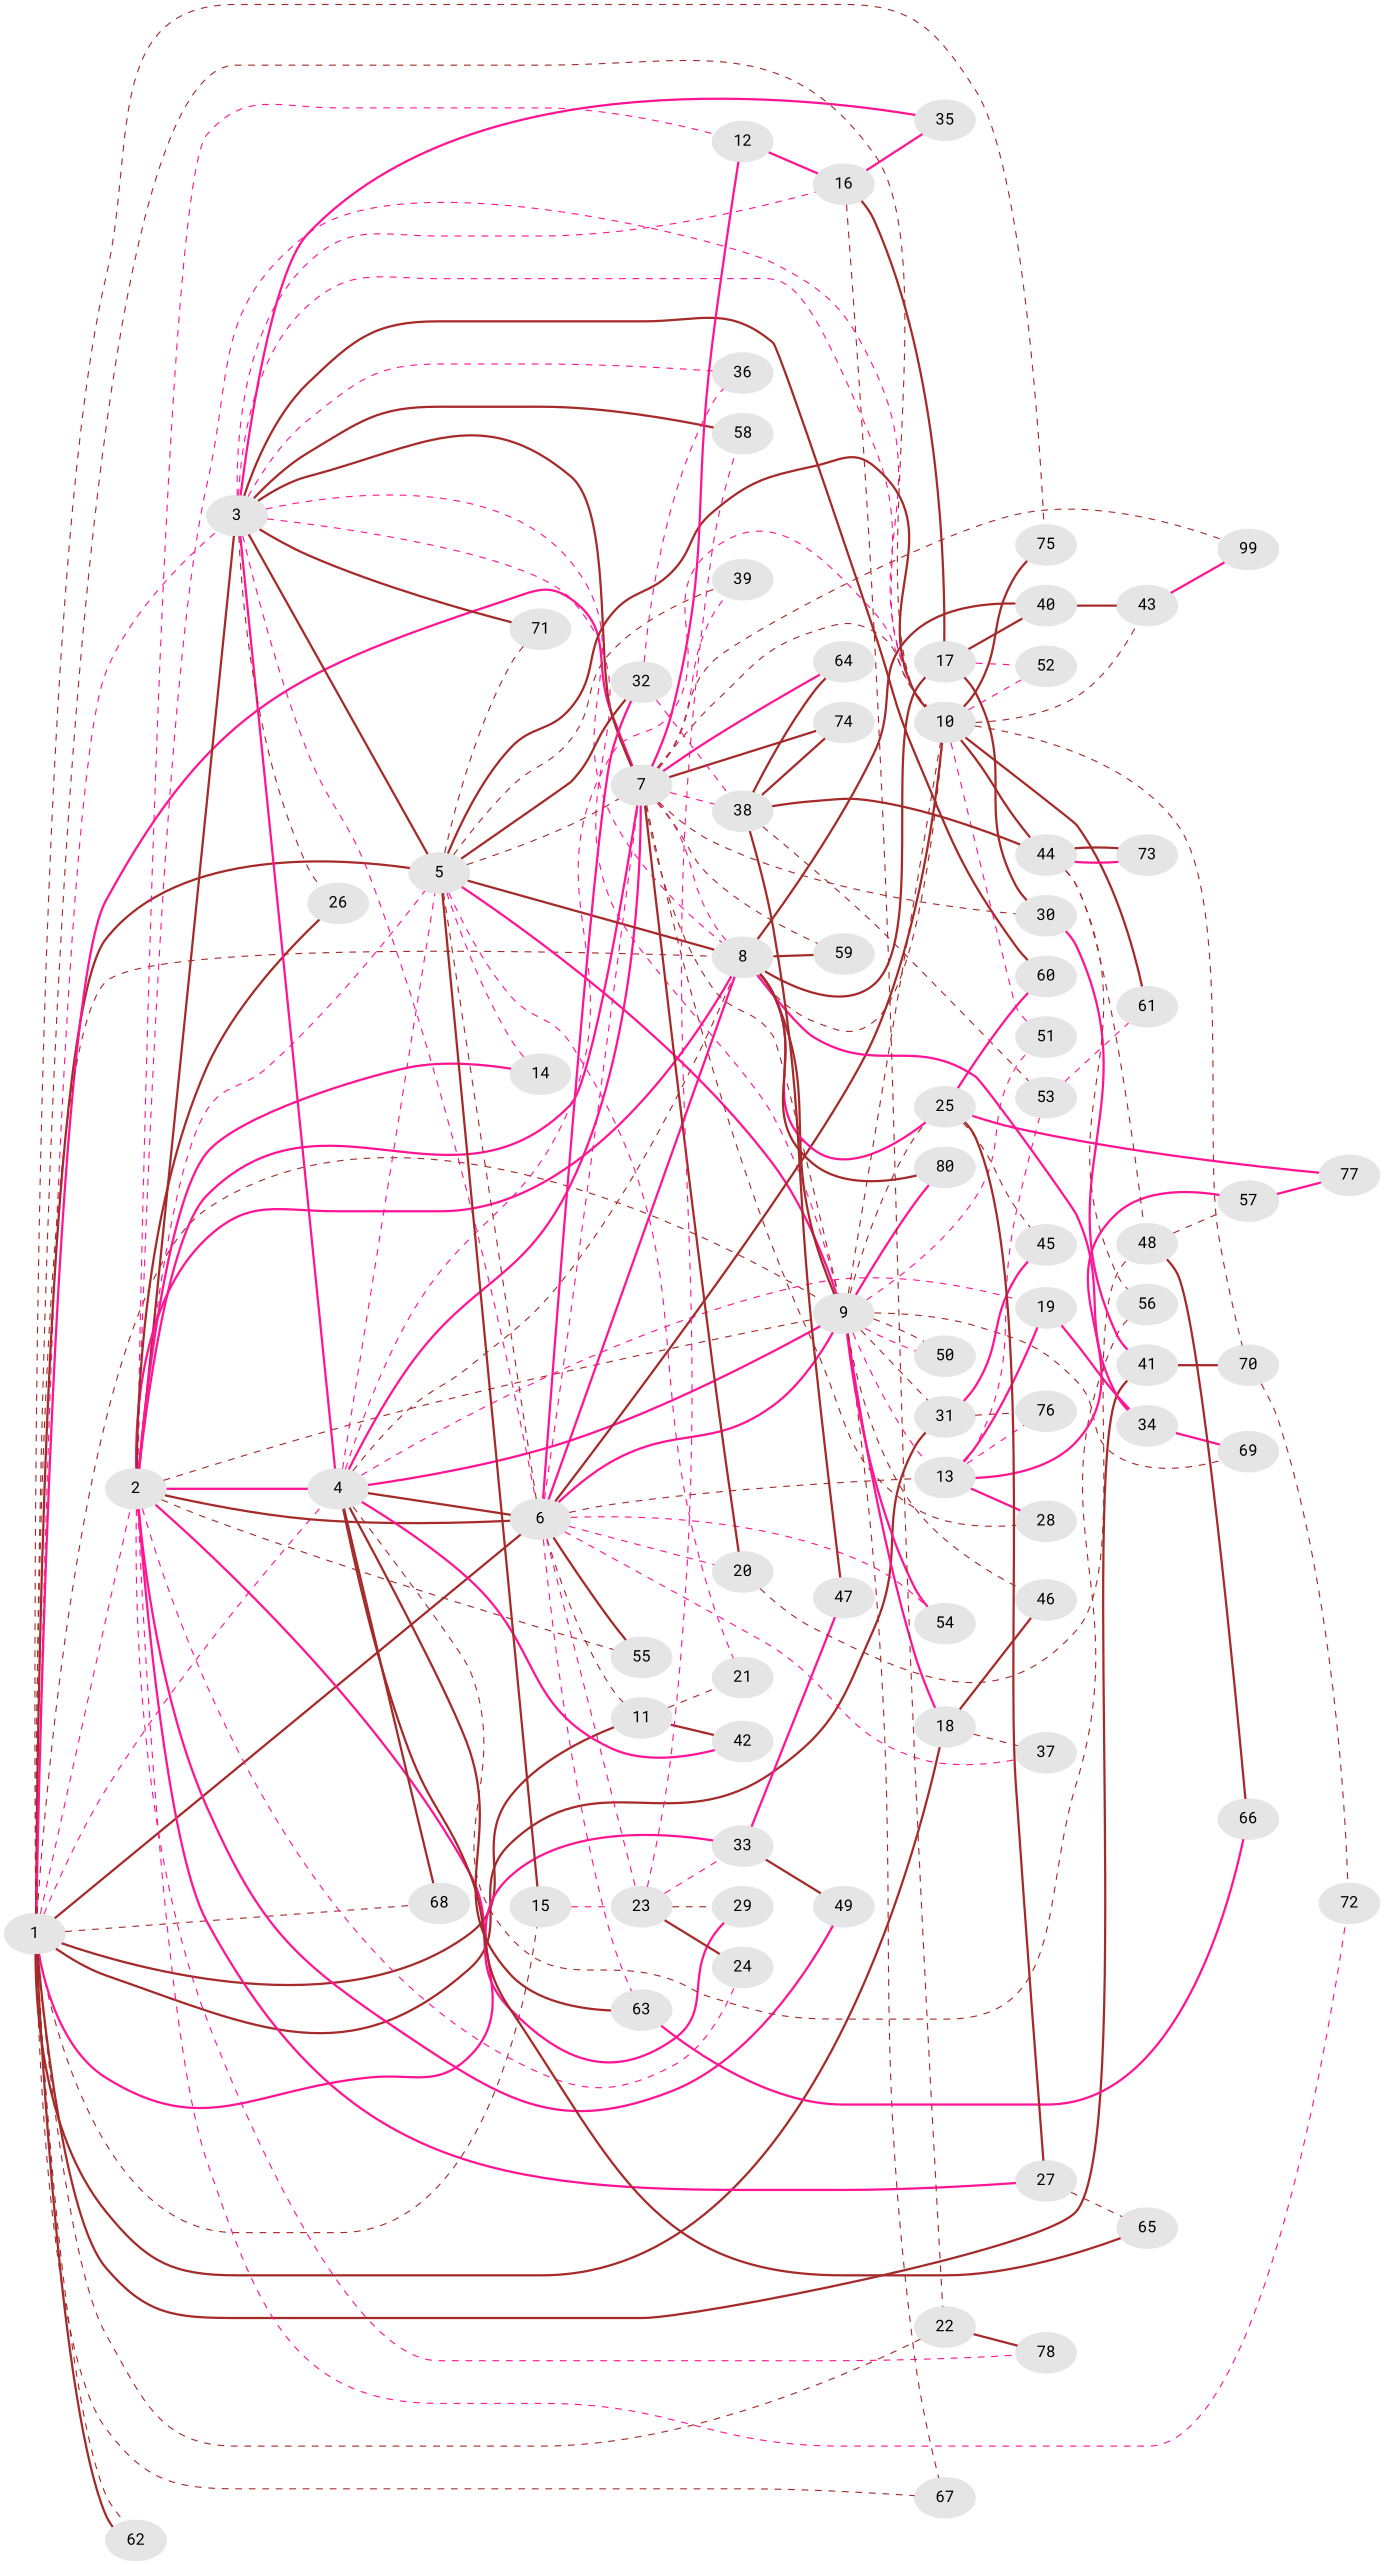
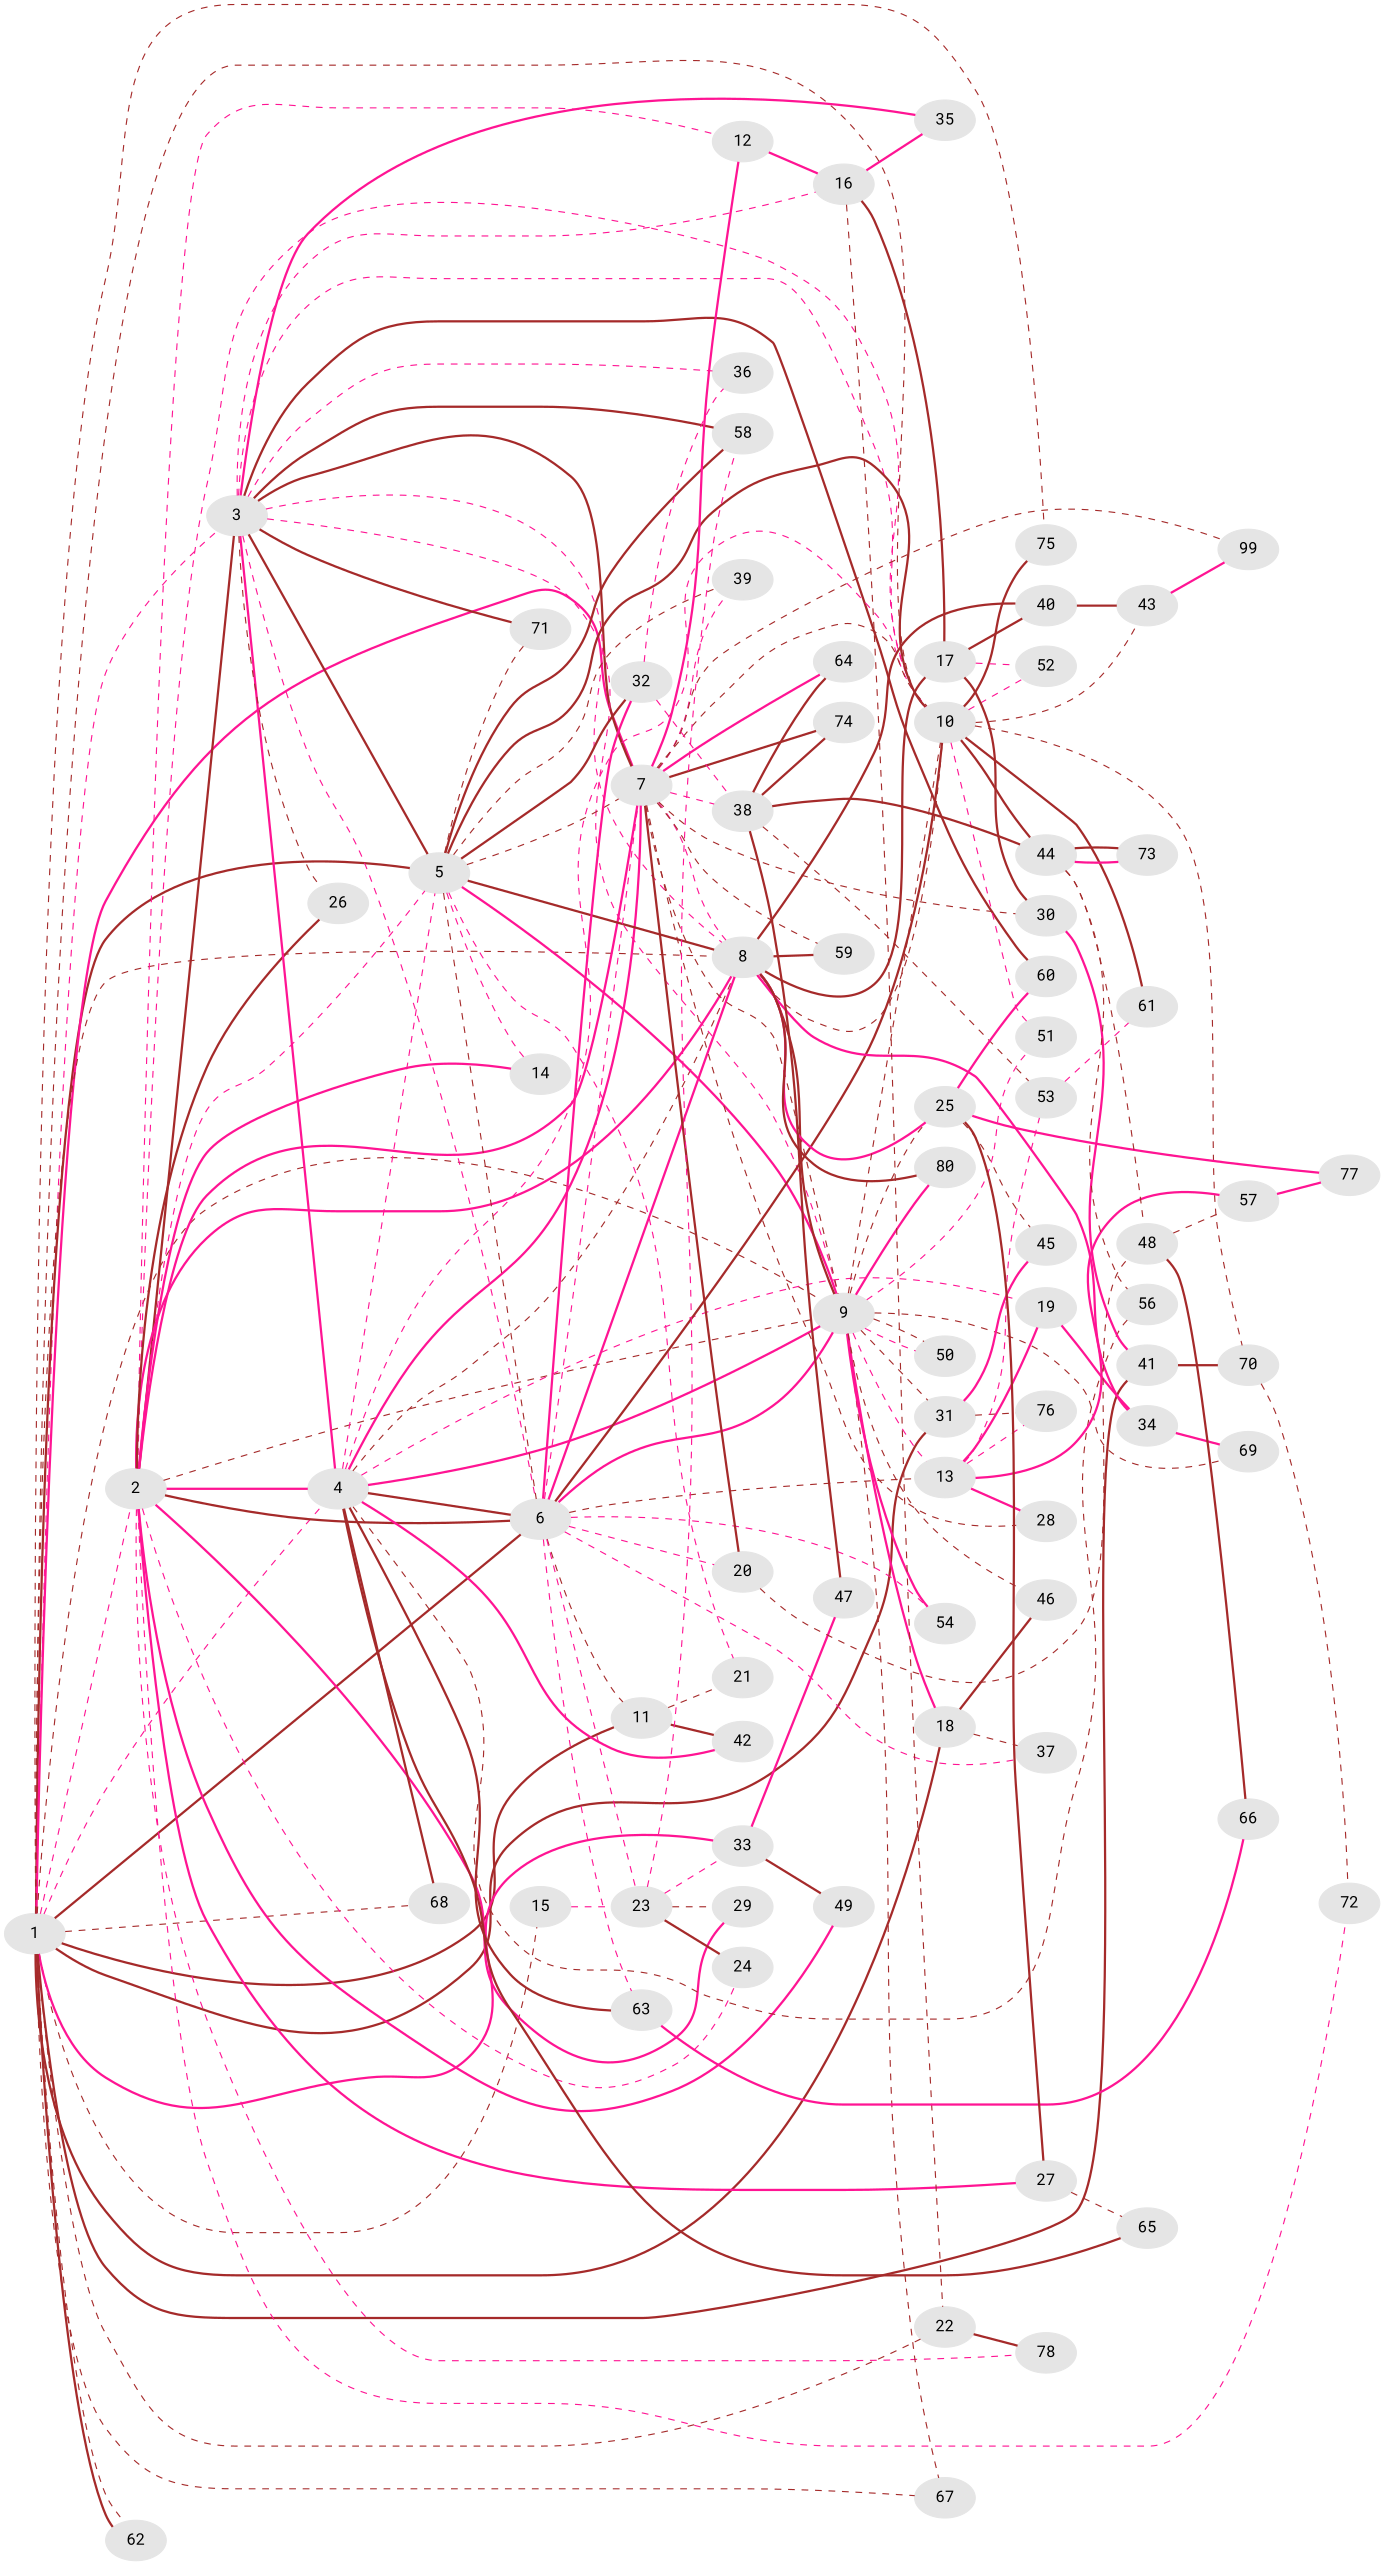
(488, 1365) -> (578, 649)
(642, 1657) -> none
